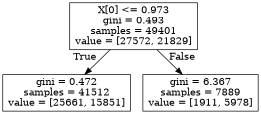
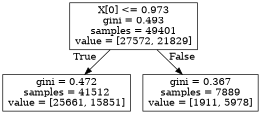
(201, 93) -> (201, 93)
